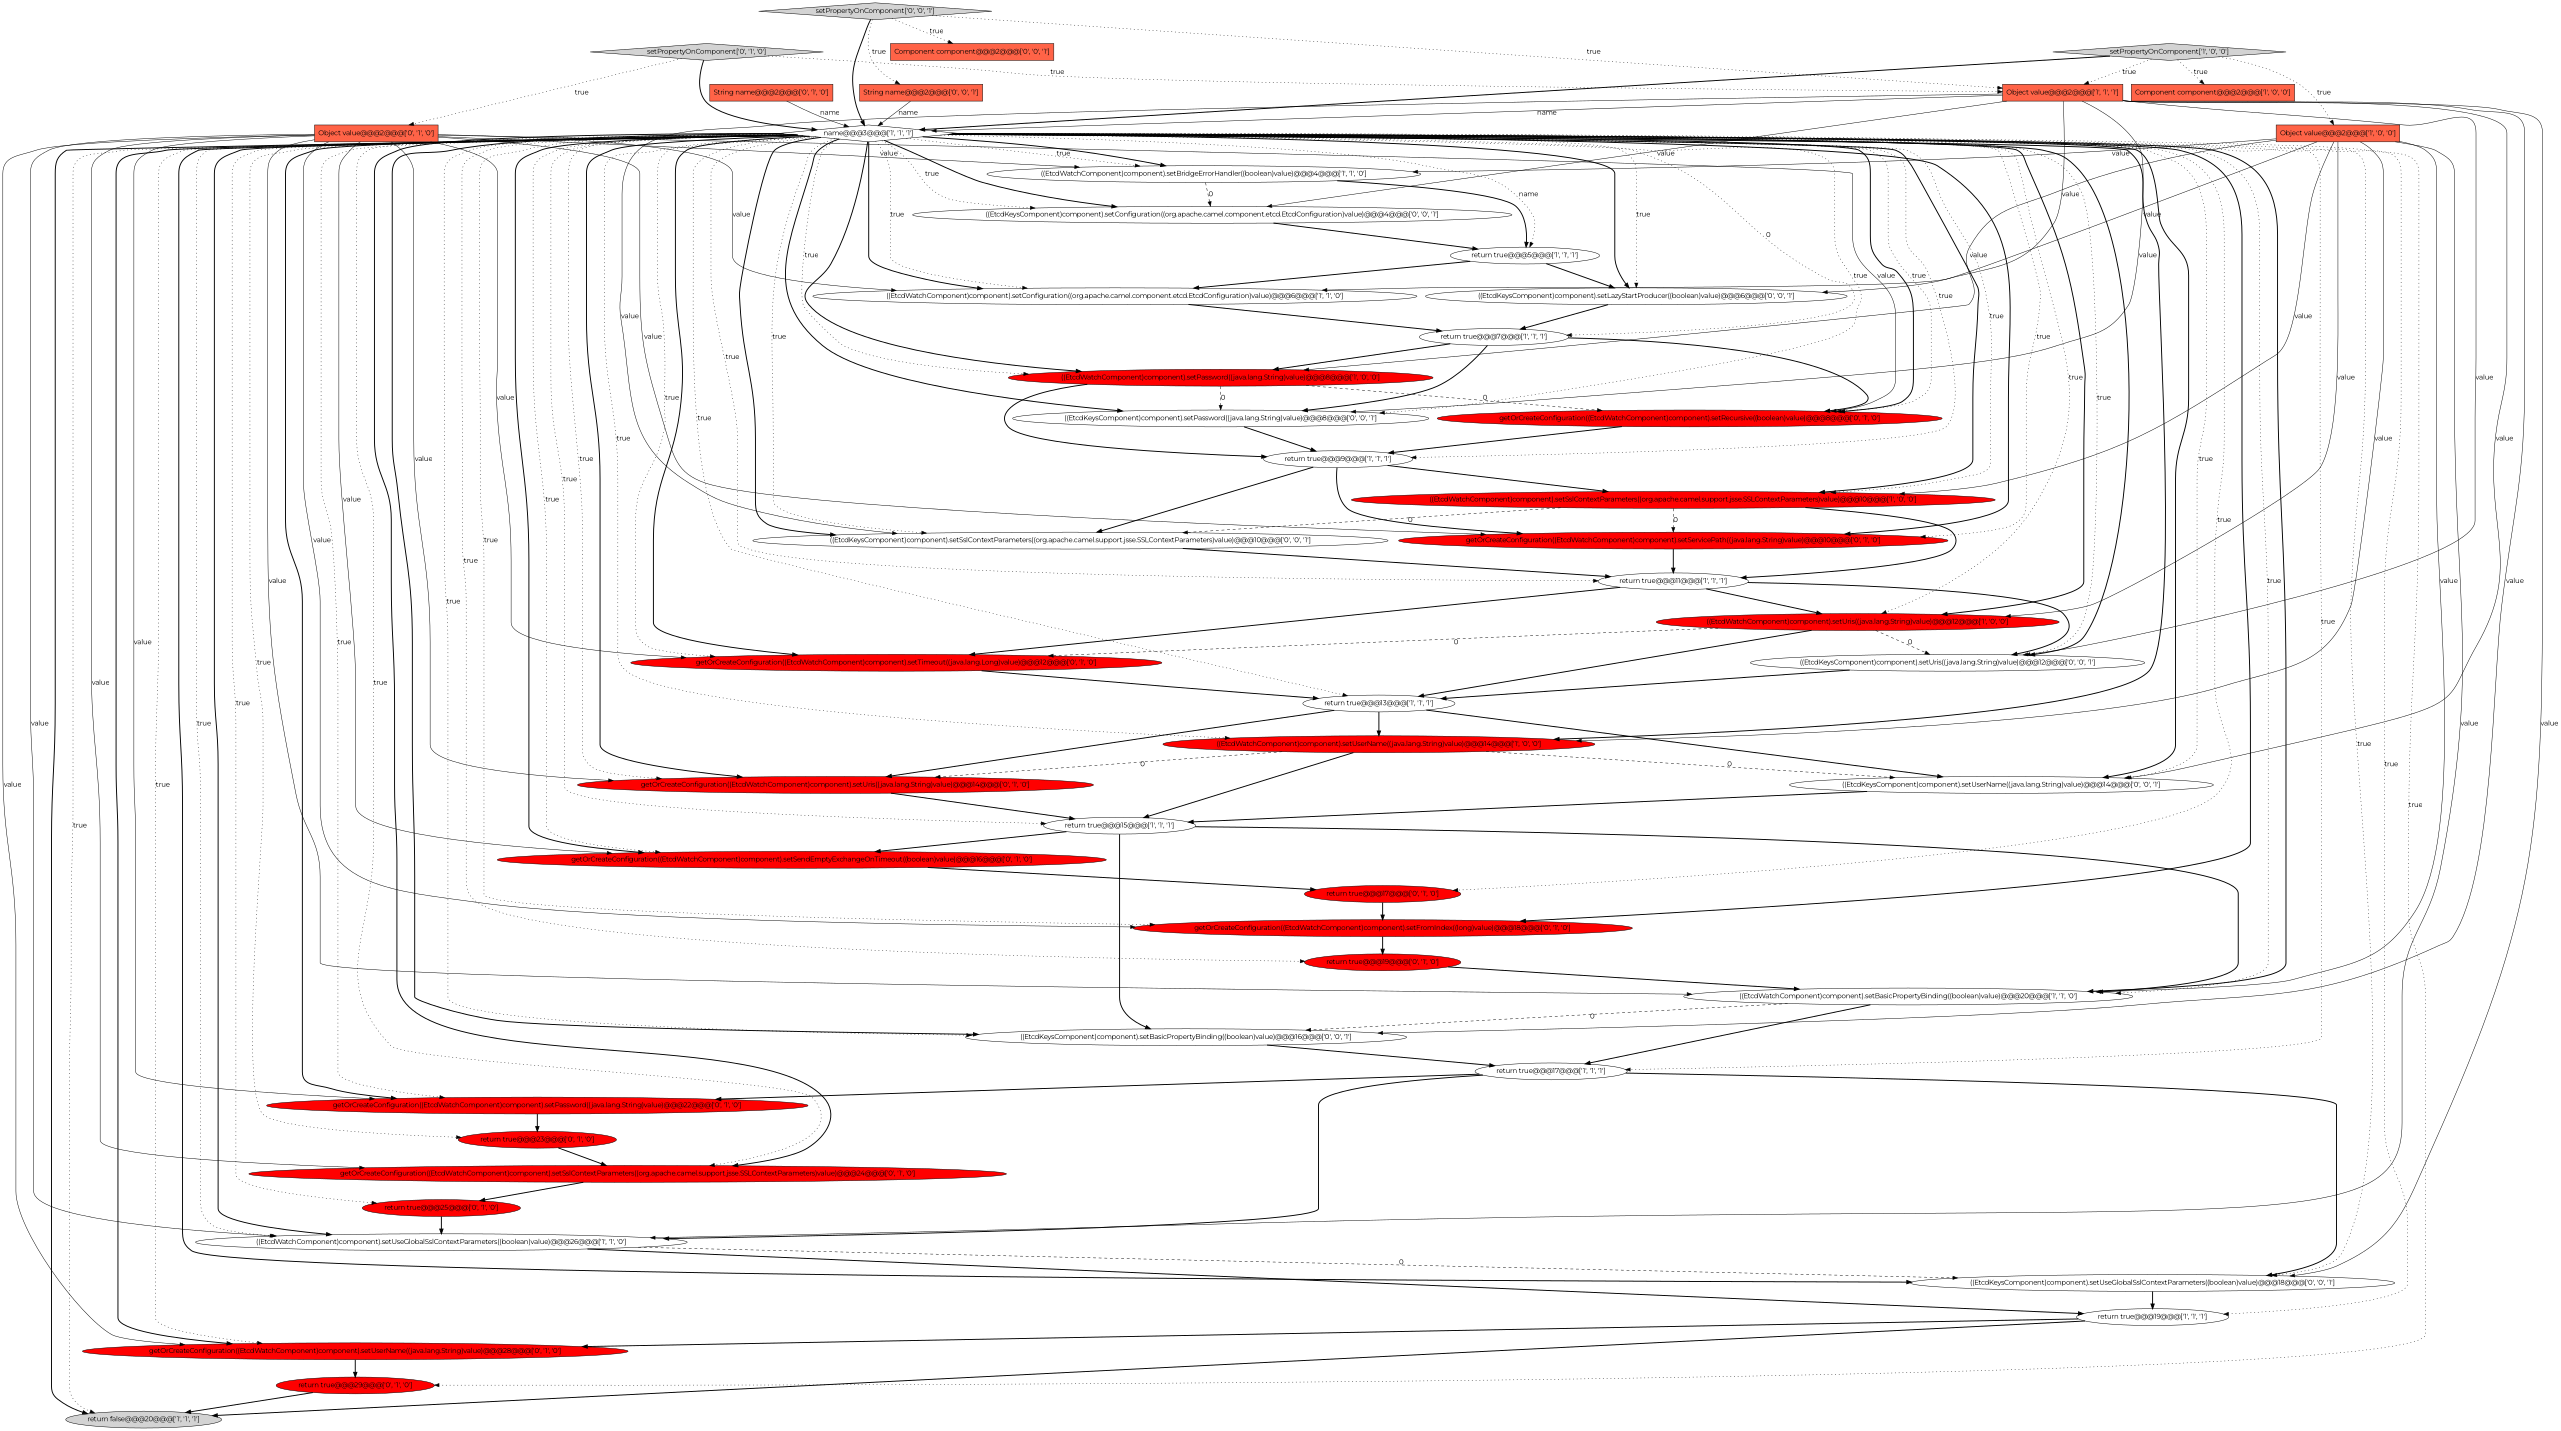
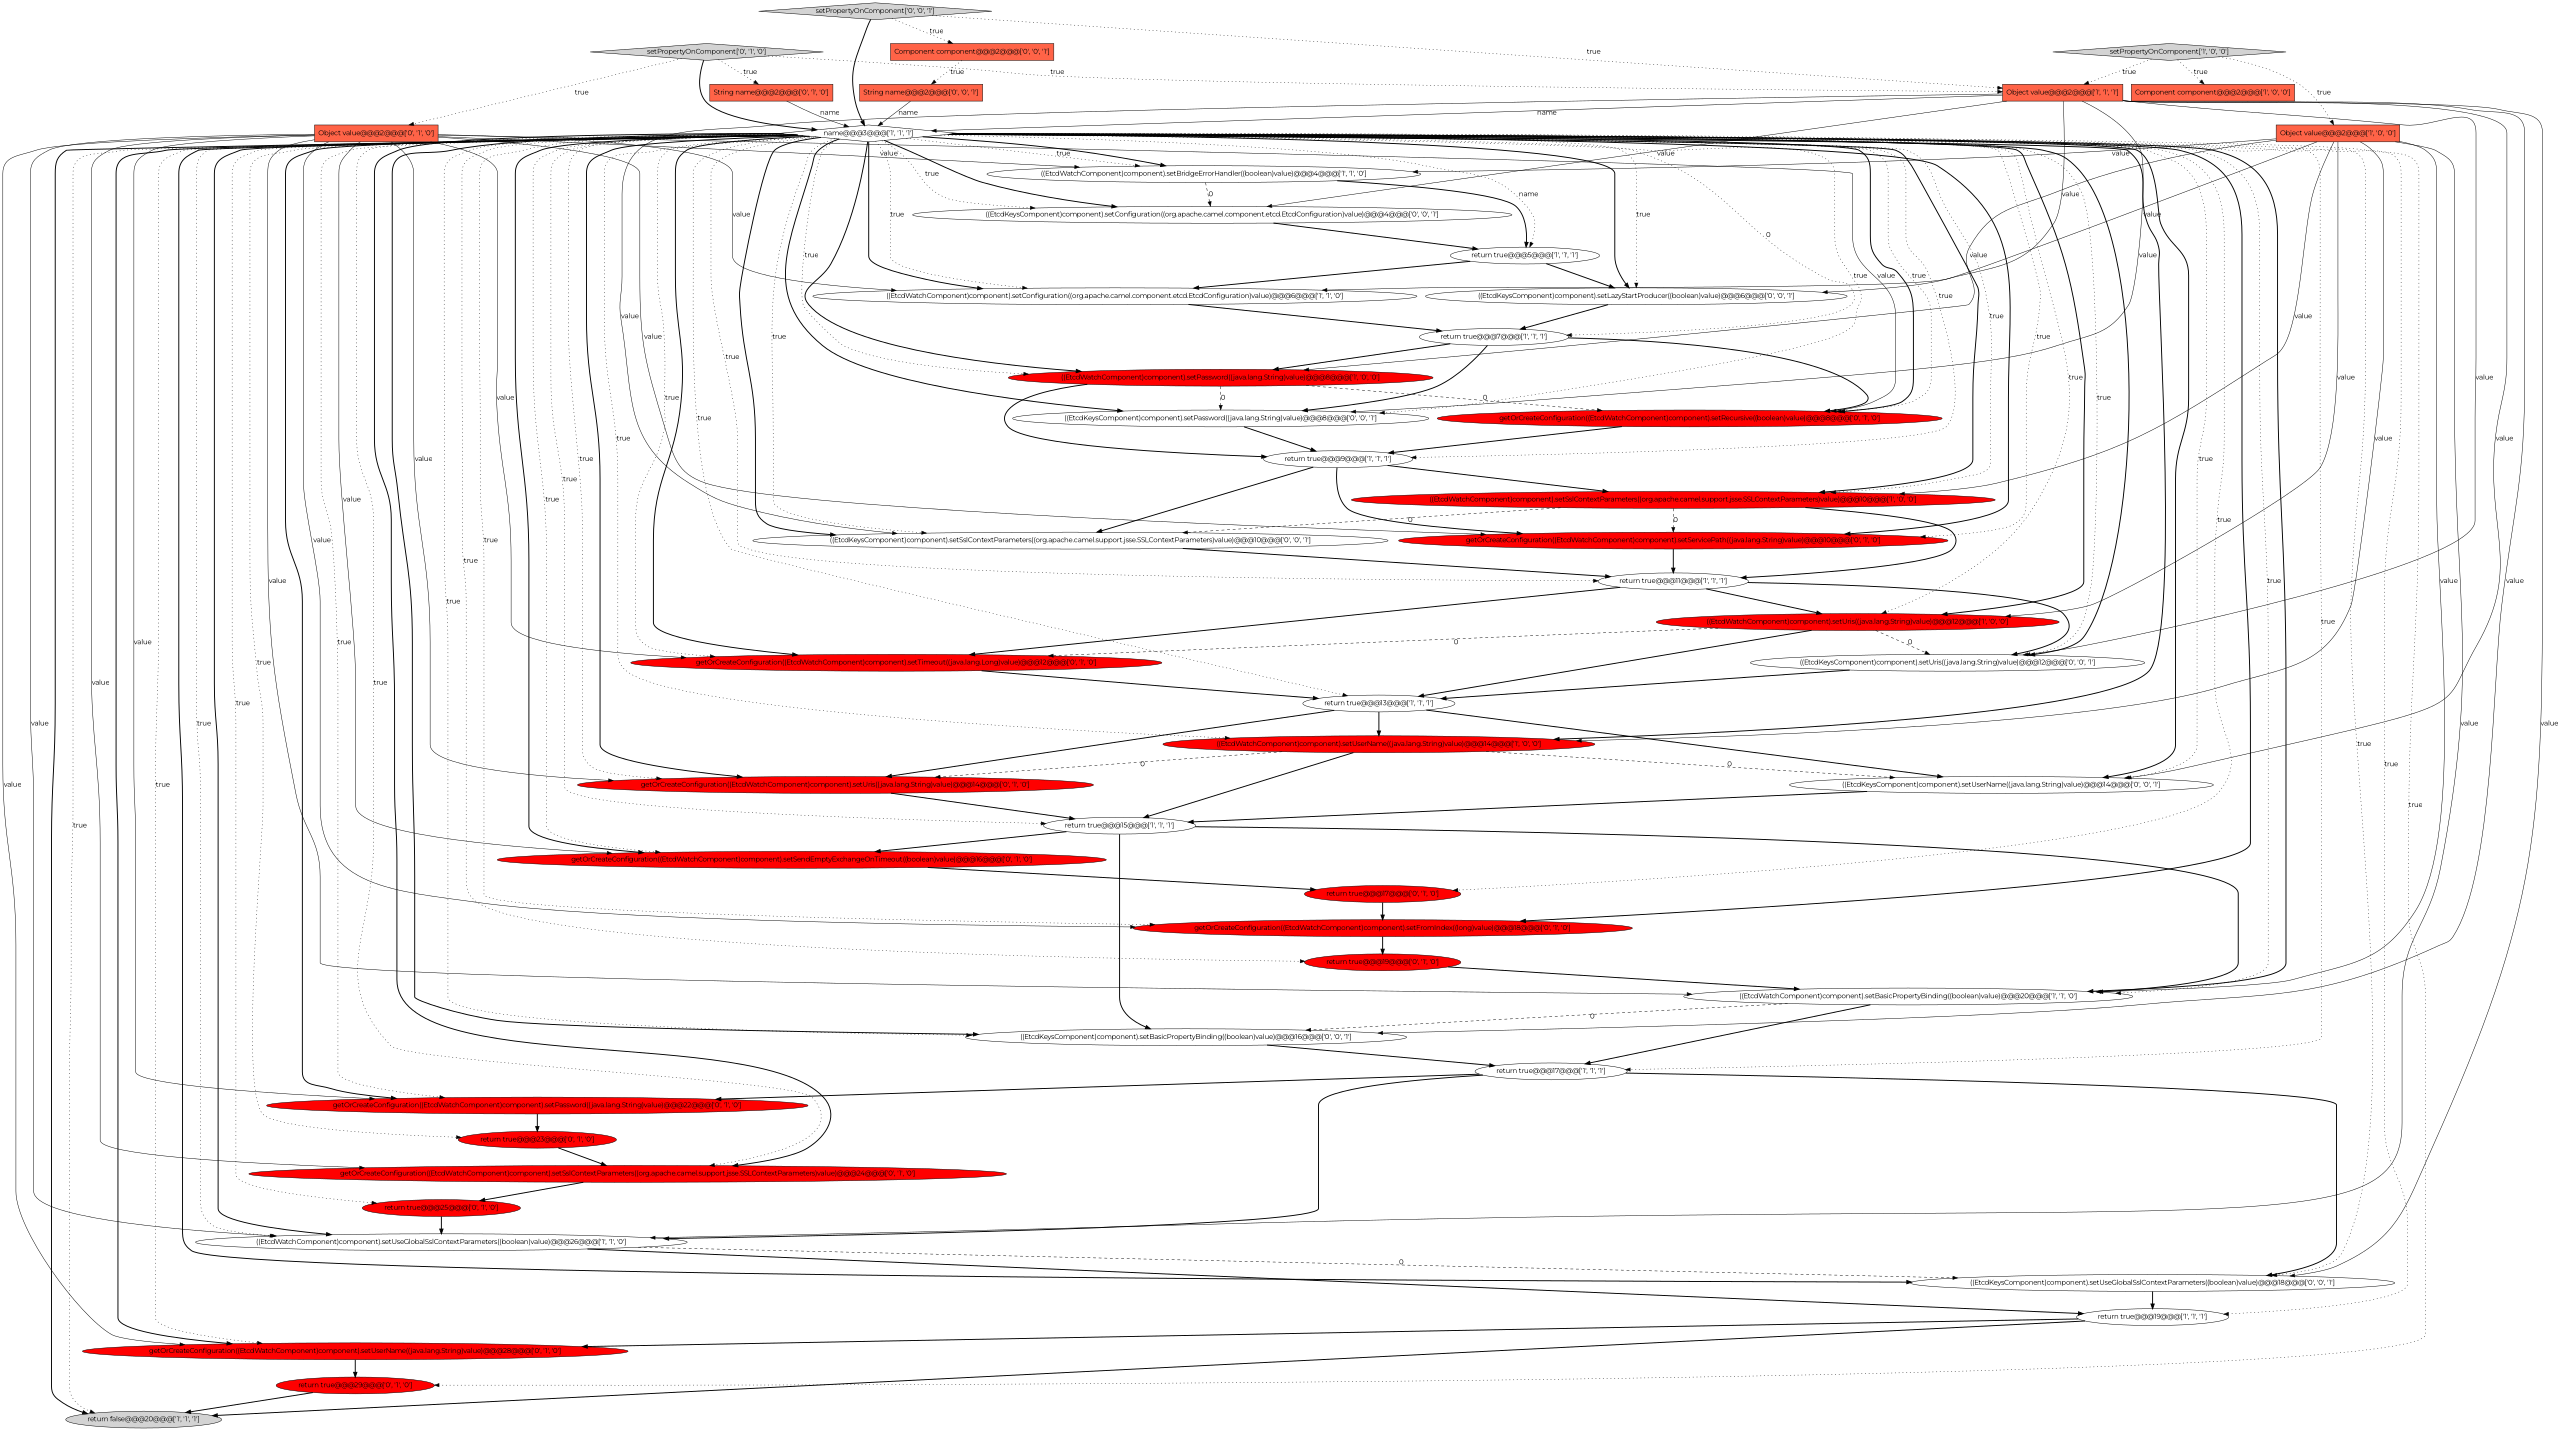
(870, 56) -> (948, 71)
none -> (736, 71)
(1517, 93) -> none
